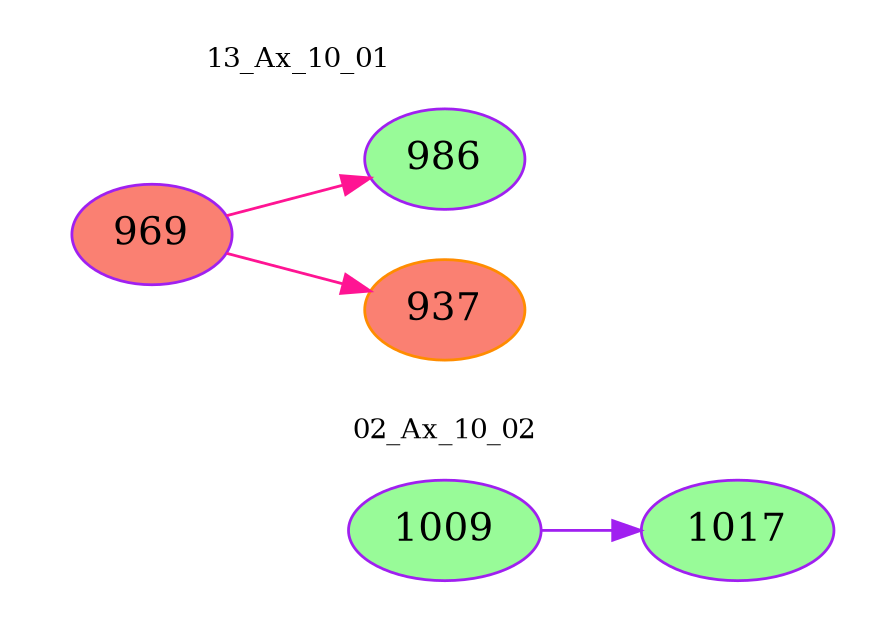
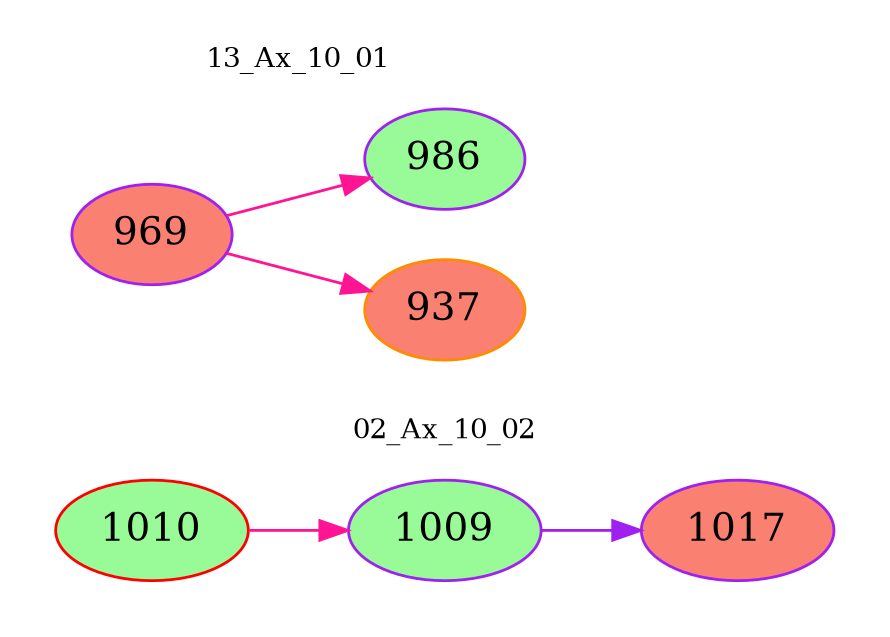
none -> (152, 530)
(738, 530) -> (738, 530)
